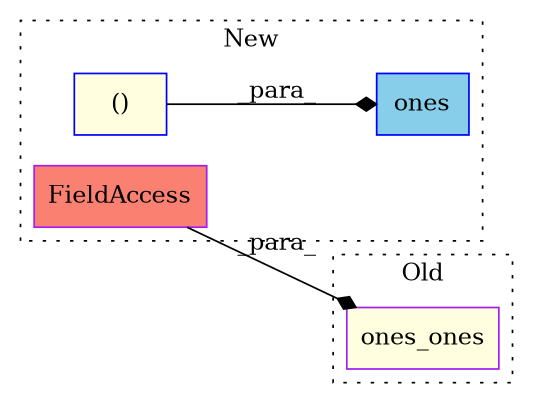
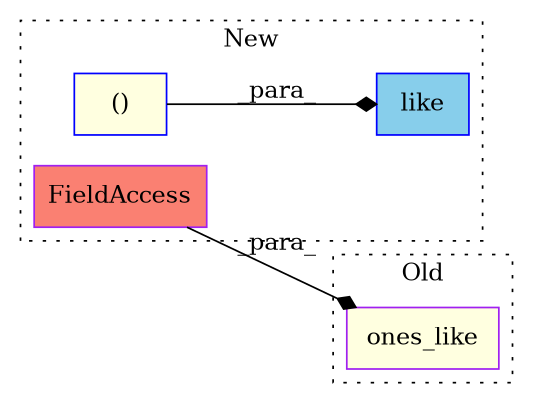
(423, 104) -> (423, 104)
(423, 338) -> (423, 338)
